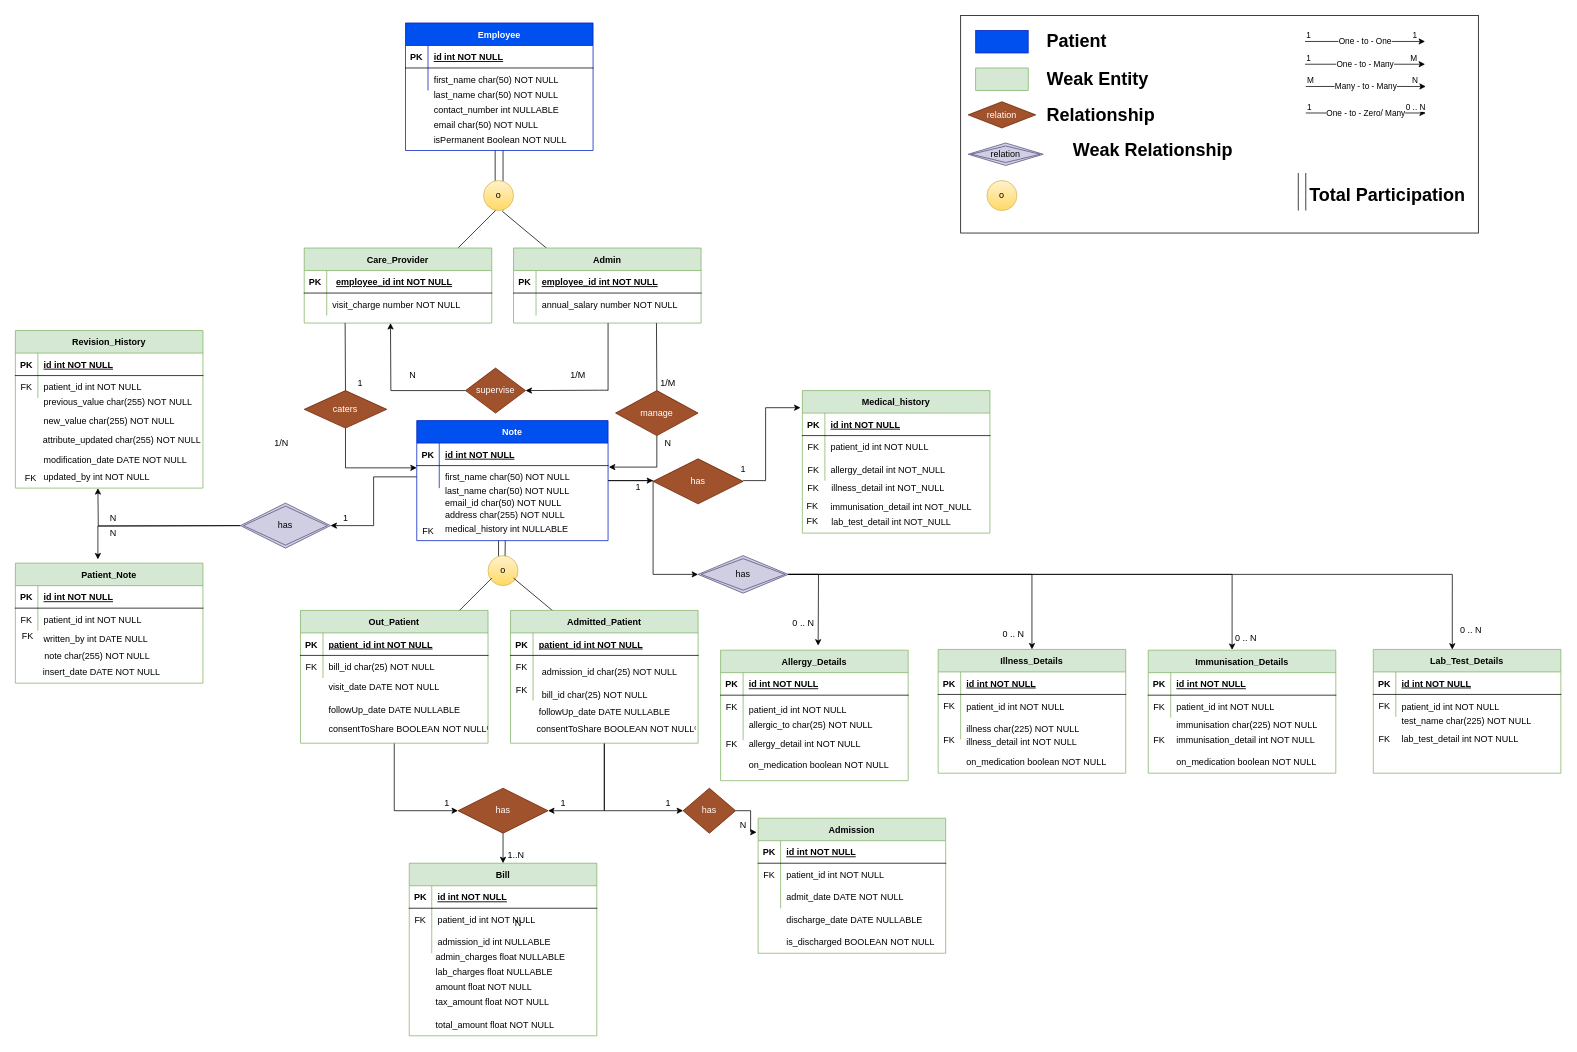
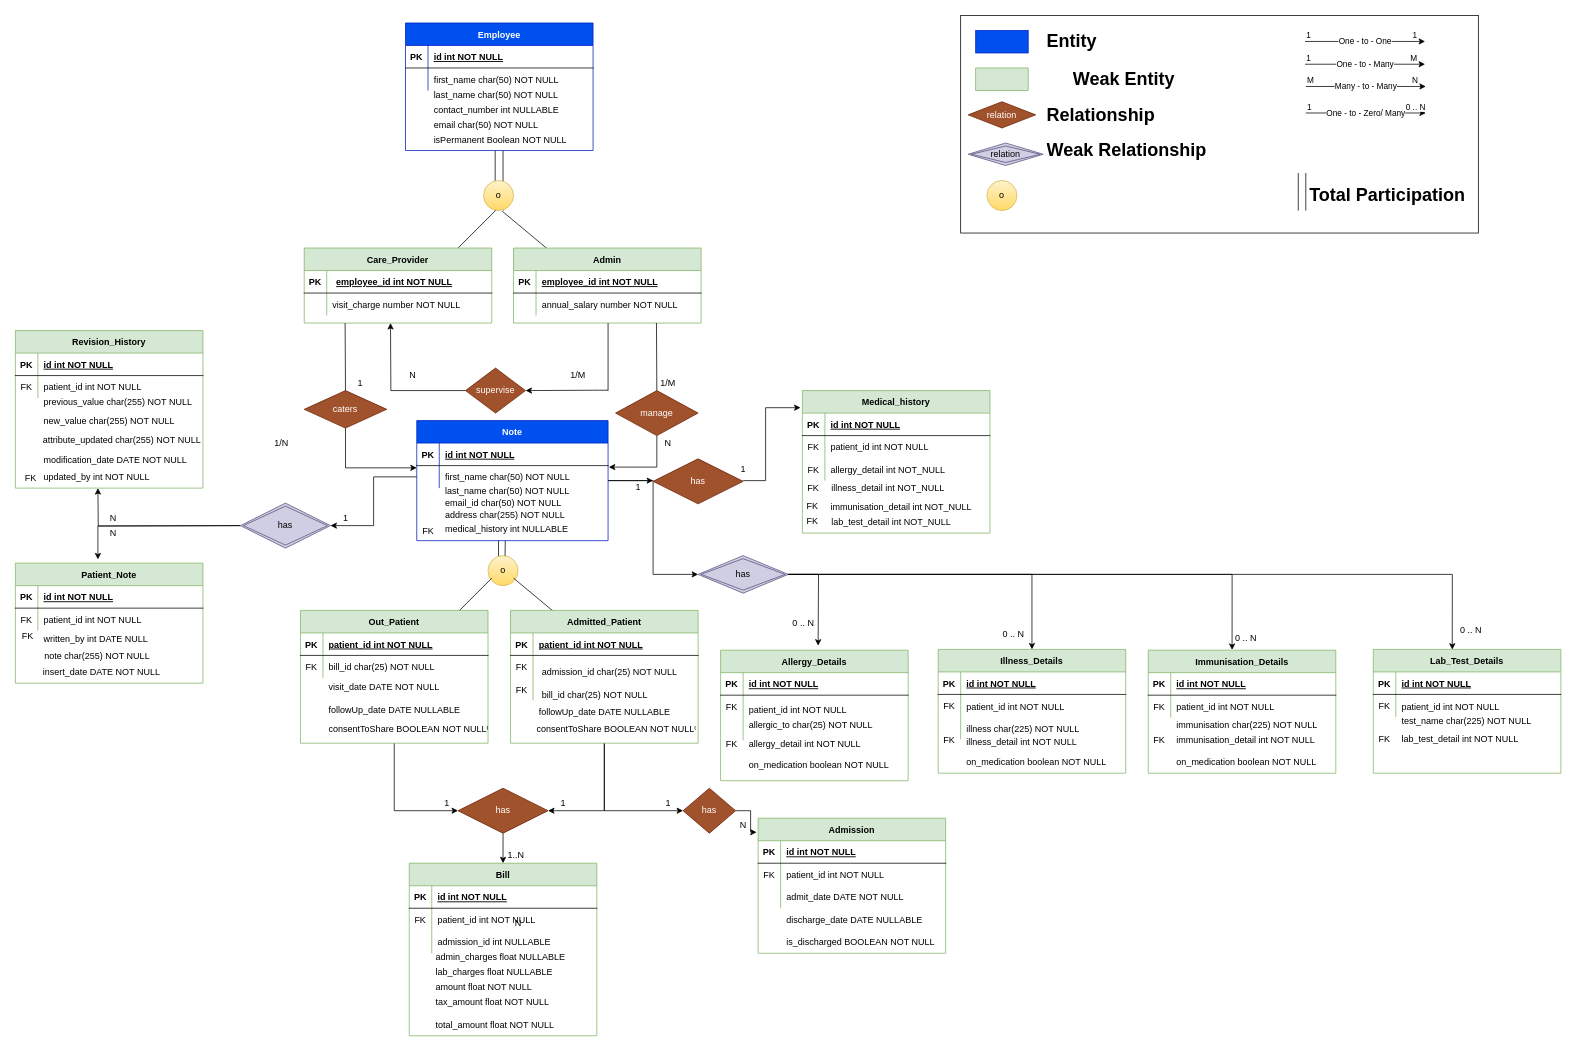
(1063, 25) -> (1061, 25)
(1110, 79) -> (1137, 79)
(1163, 150) -> (1137, 150)
